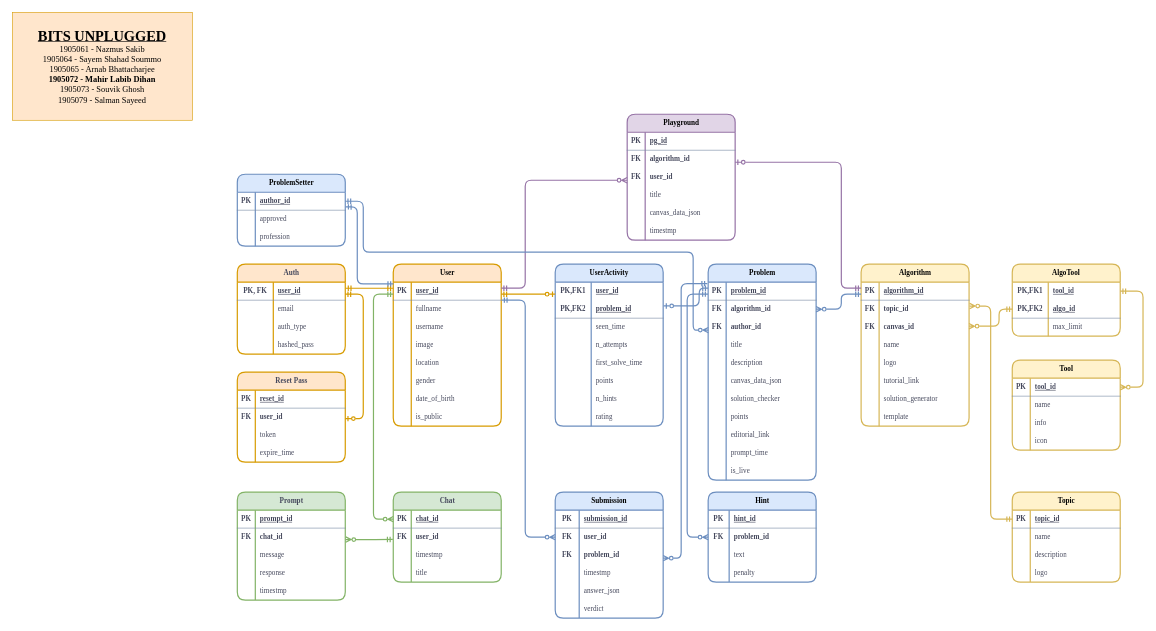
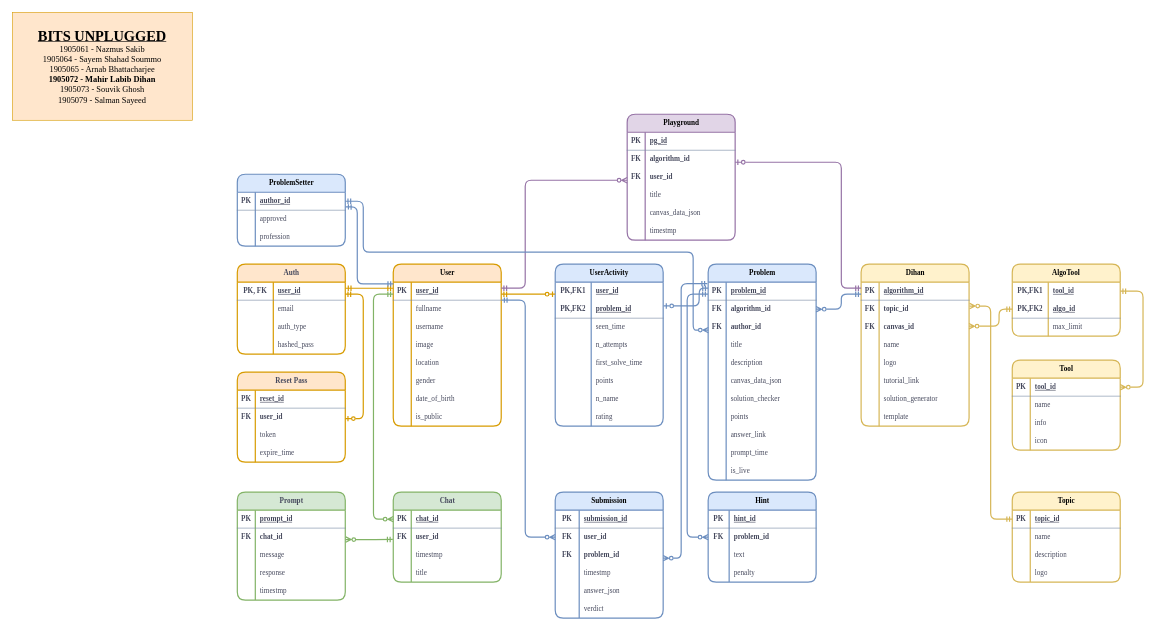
(916, 273) -> (916, 273)
(609, 399) -> (608, 399)
(755, 435) -> (751, 435)
